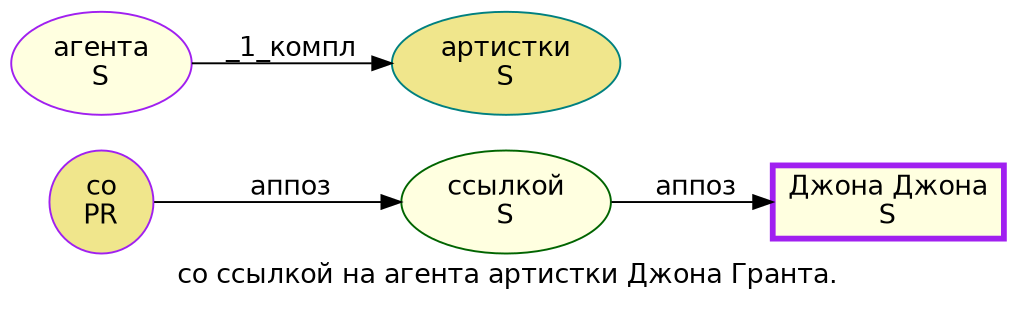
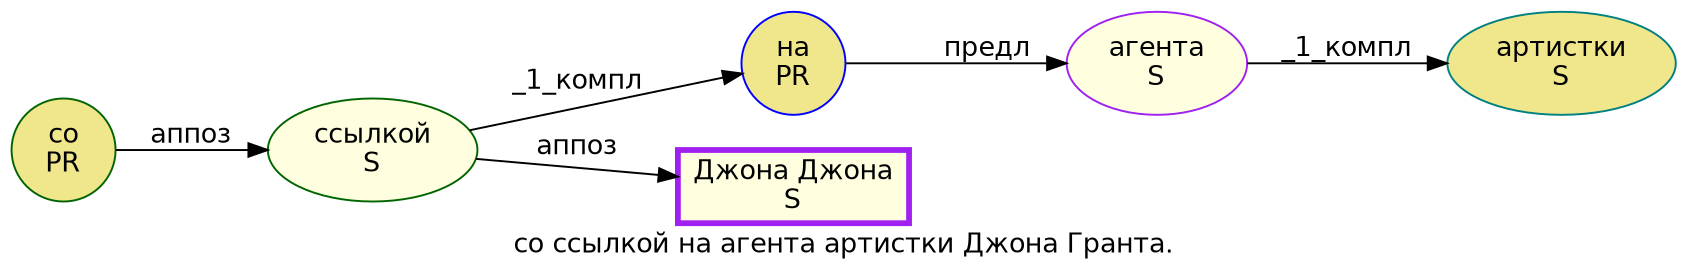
none -> (793, 63)
(101, 202) -> (64, 150)
